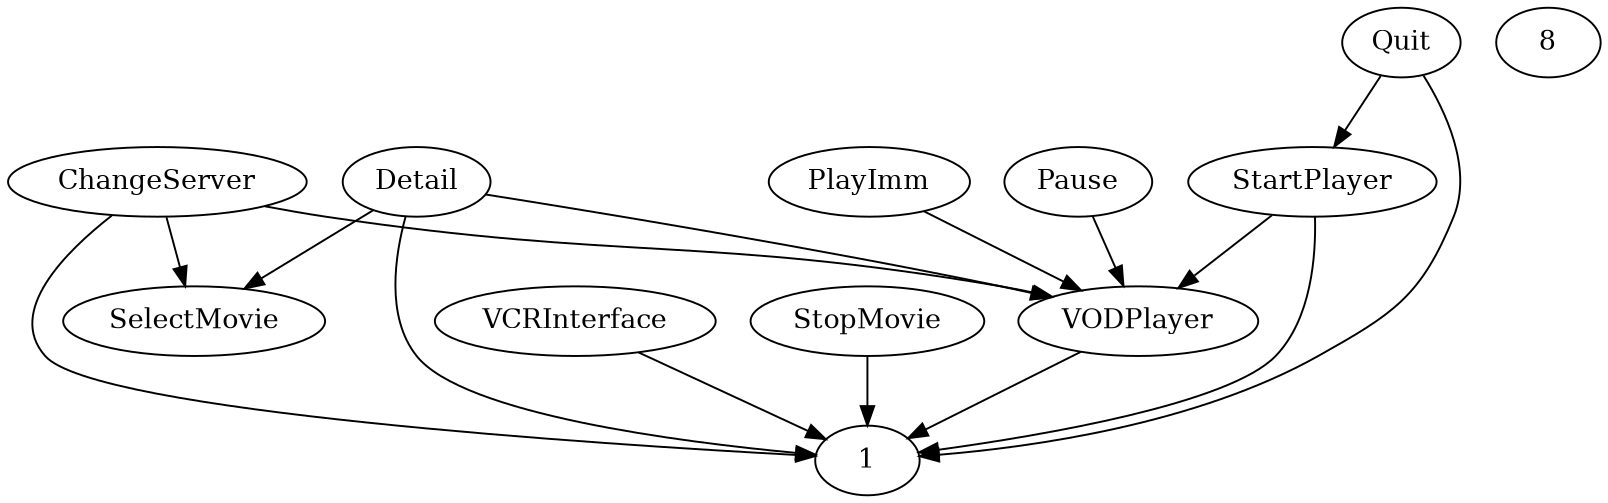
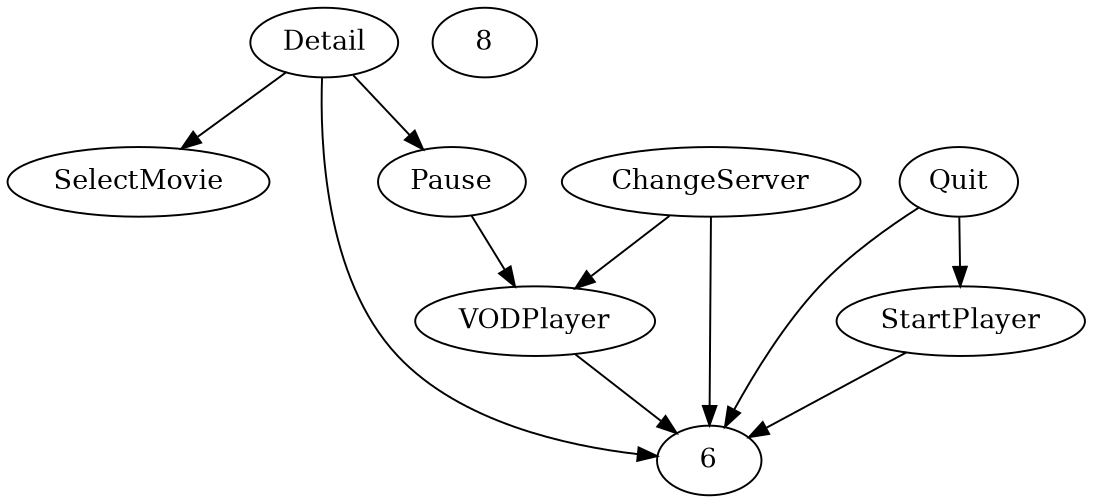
(869, 182) -> none
(759, 240) -> (381, 105)
(173, 242) -> none
(1233, 245) -> none
(575, 321) -> none
(867, 321) -> none
(867, 460) -> (709, 460)
